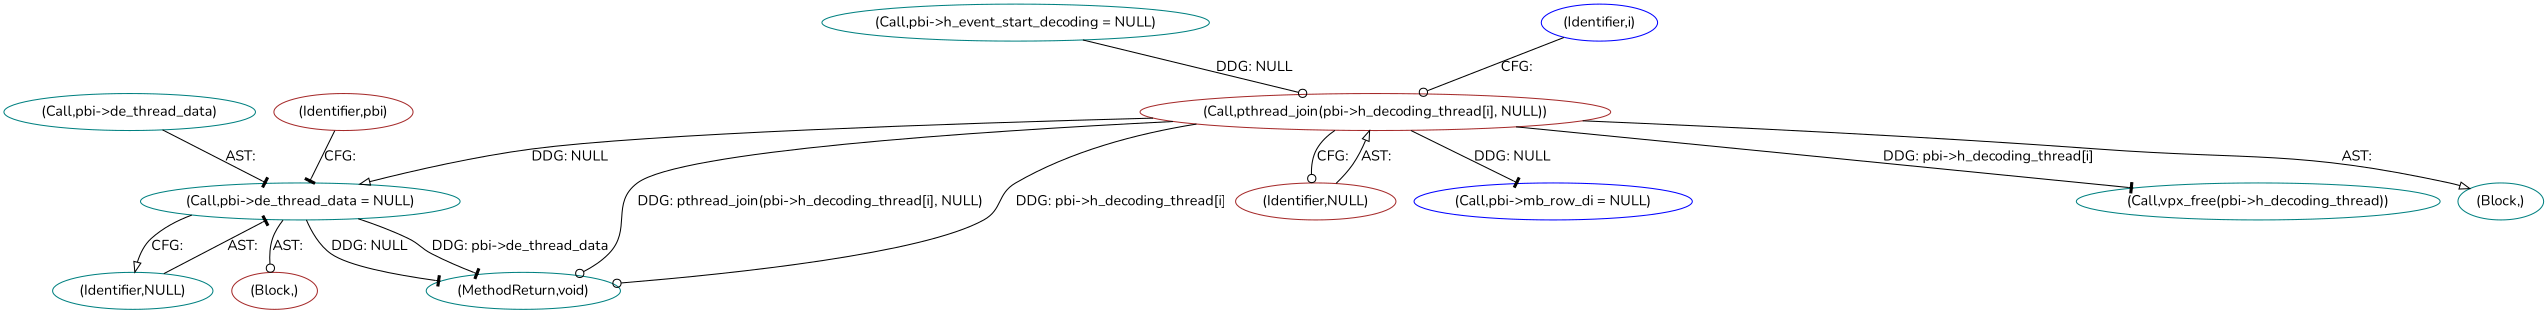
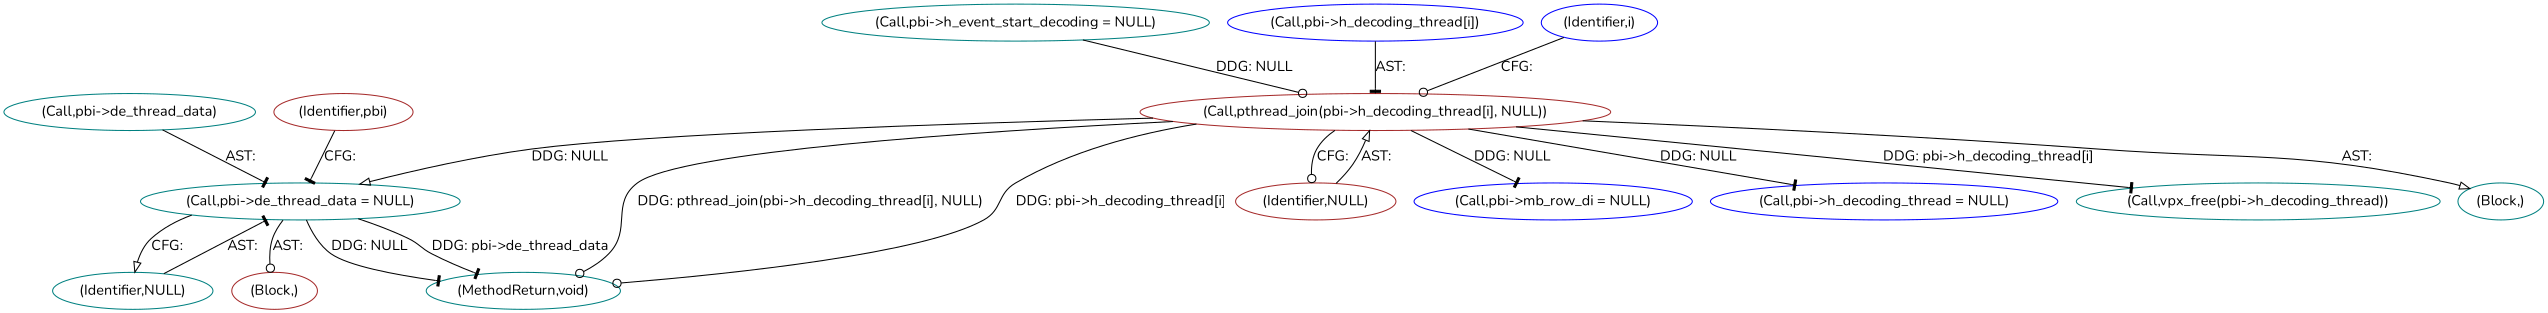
none -> (1375, 23)
none -> (1884, 201)
